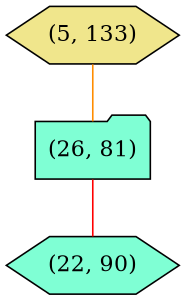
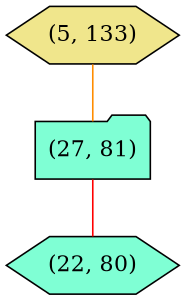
(93, 150) -> (93, 150)
(93, 265) -> (93, 265)
